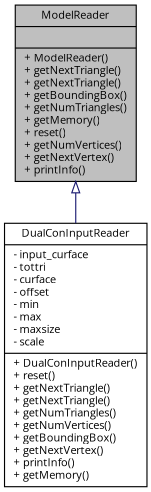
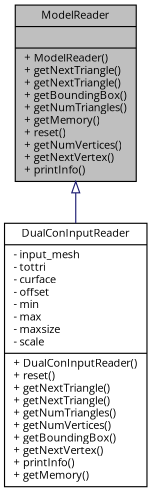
(51, 255) -> (47, 255)
